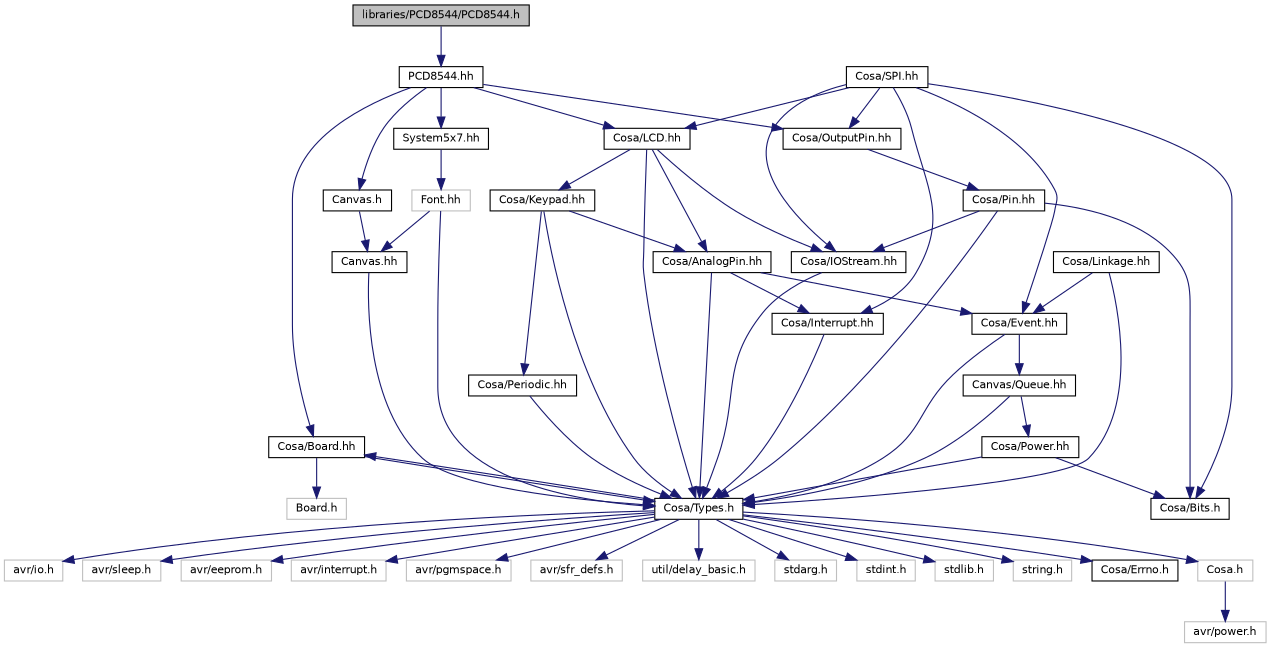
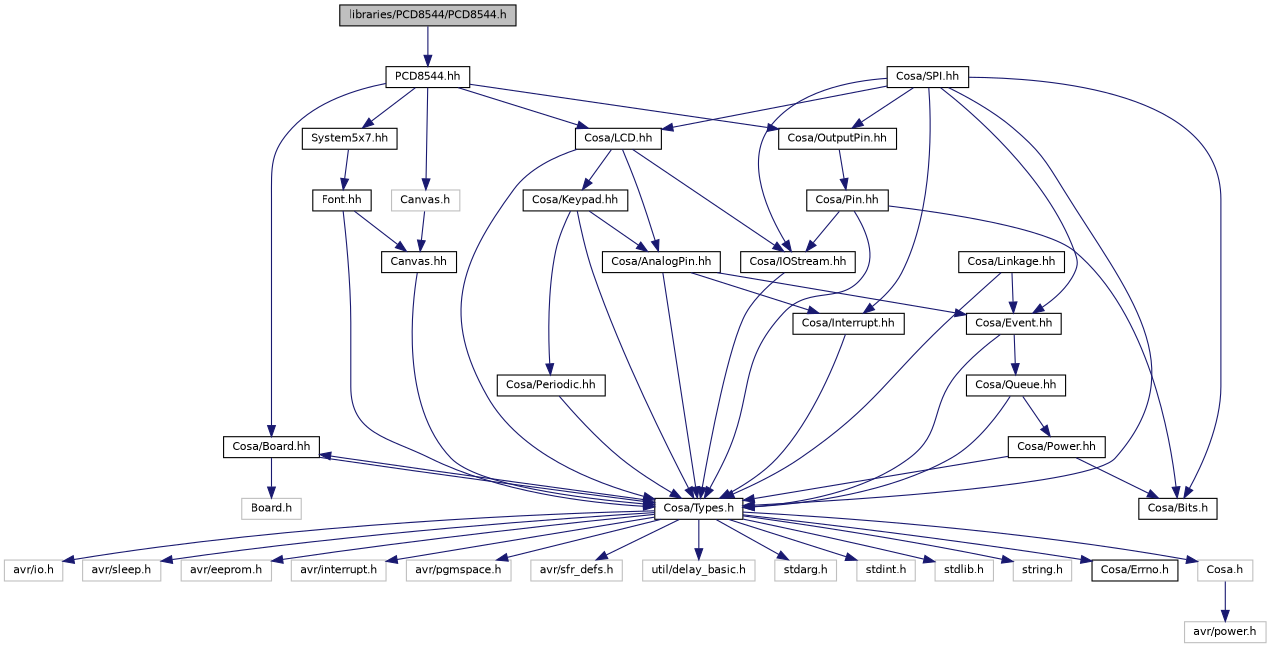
(357, 200) -> (426, 200)
(441, 200) -> (342, 200)
(1019, 385) -> (1016, 385)
none -> (1140, 420)
